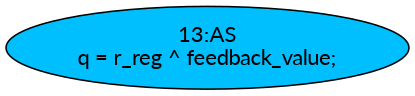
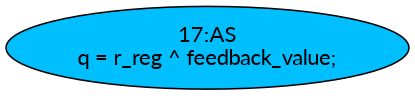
(207, 48) -> (207, 48)
